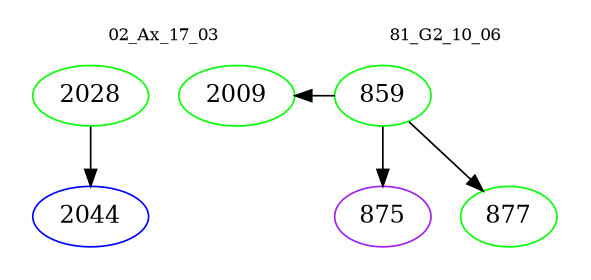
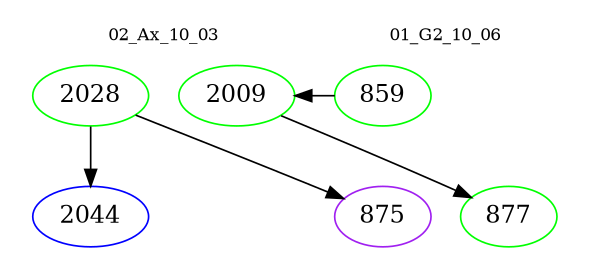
(164, 36) -> (164, 36)
(446, 36) -> (446, 36)
(383, 148) -> (232, 153)
(440, 151) -> (369, 153)
